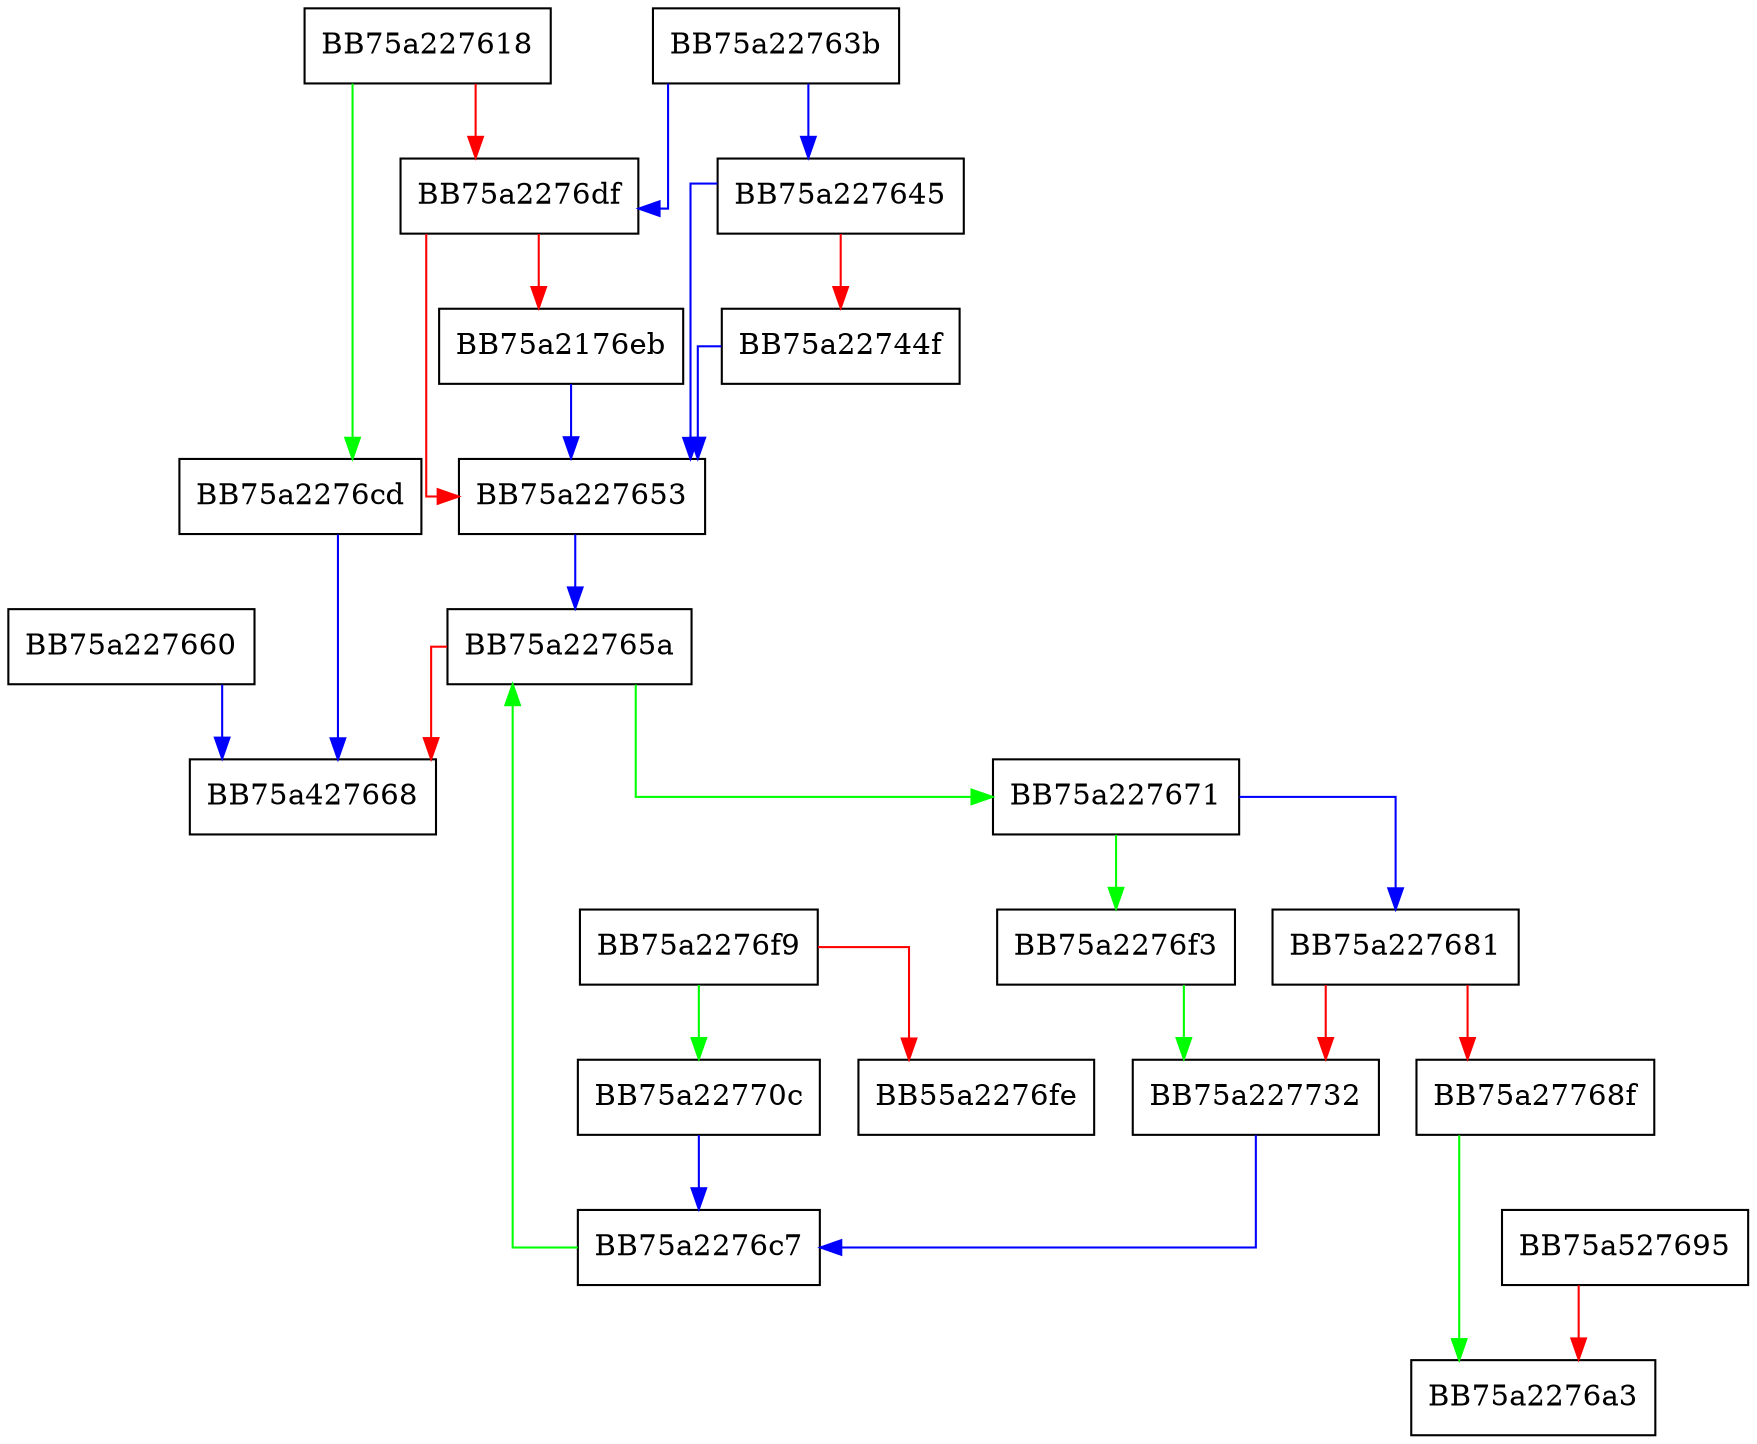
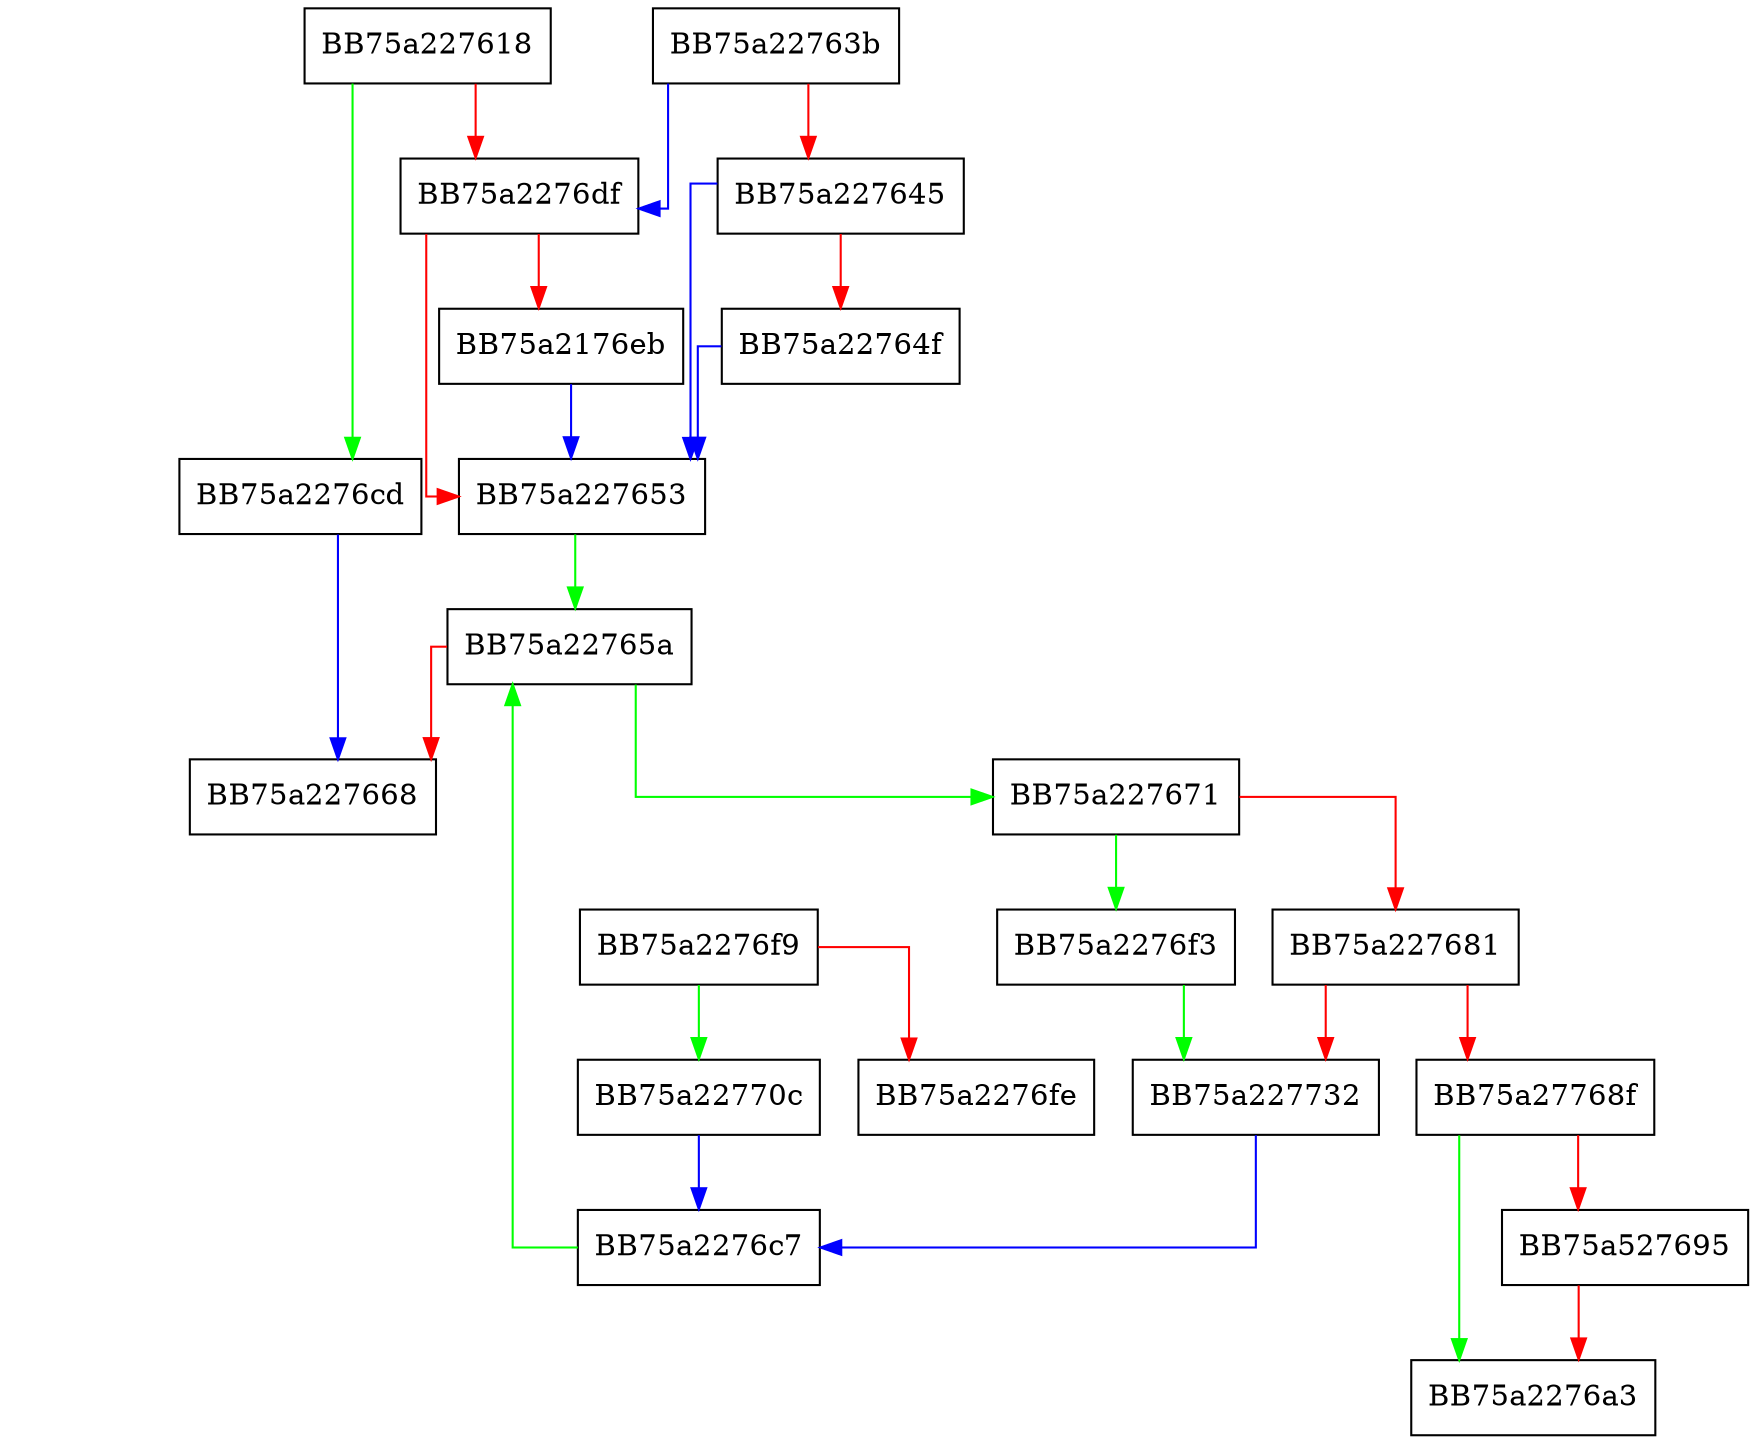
(808, 110) -> (808, 110)
(841, 346) -> (841, 346)
(575, 561) -> (575, 561)
(131, 647) -> none
(313, 797) -> (313, 797)
(1363, 797) -> (1363, 797)
(976, 1097) -> (976, 1097)
none -> (1578, 1162)
